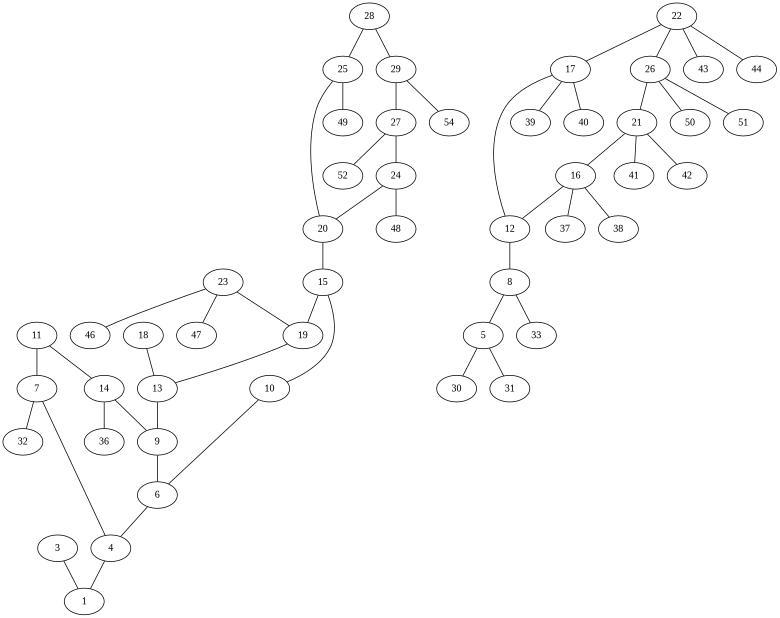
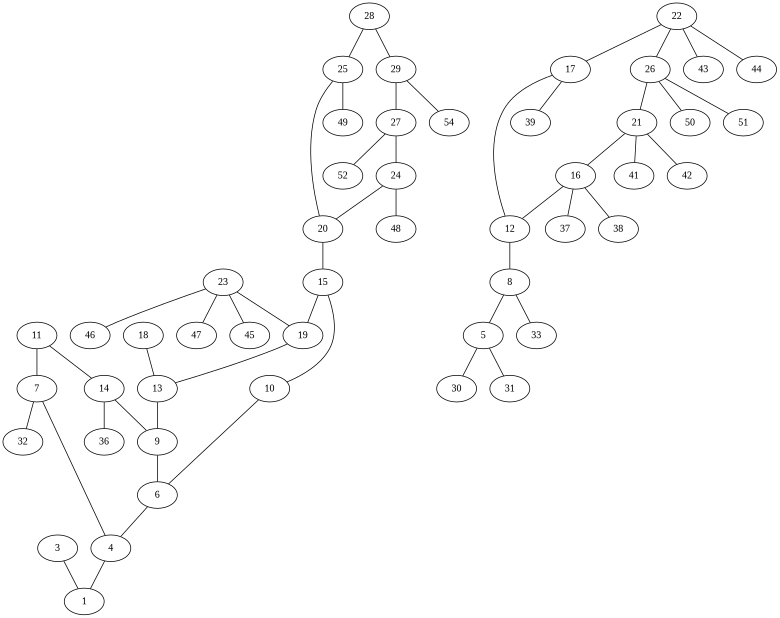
(584, 123) -> none
none -> (250, 335)
